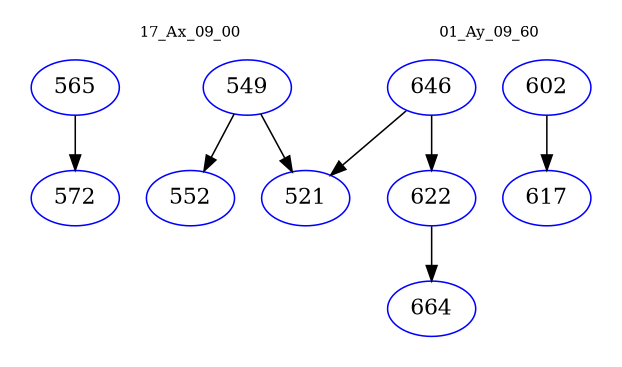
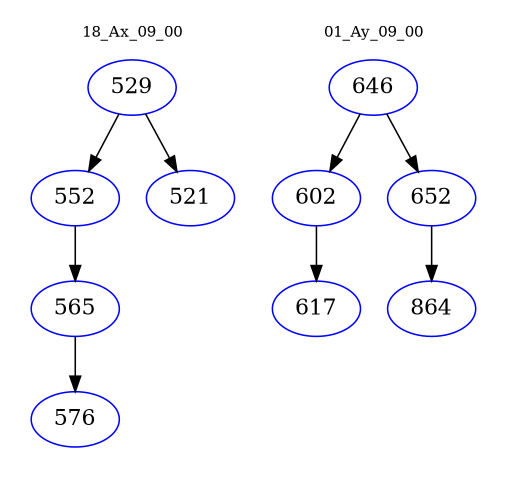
(190, 33) -> (133, 33)
(489, 33) -> (374, 33)
(247, 88) -> (132, 88)
(386, 128) -> (349, 136)
(75, 198) -> (75, 419)
(432, 198) -> (432, 198)
none -> (75, 246)
(432, 309) -> (432, 309)
